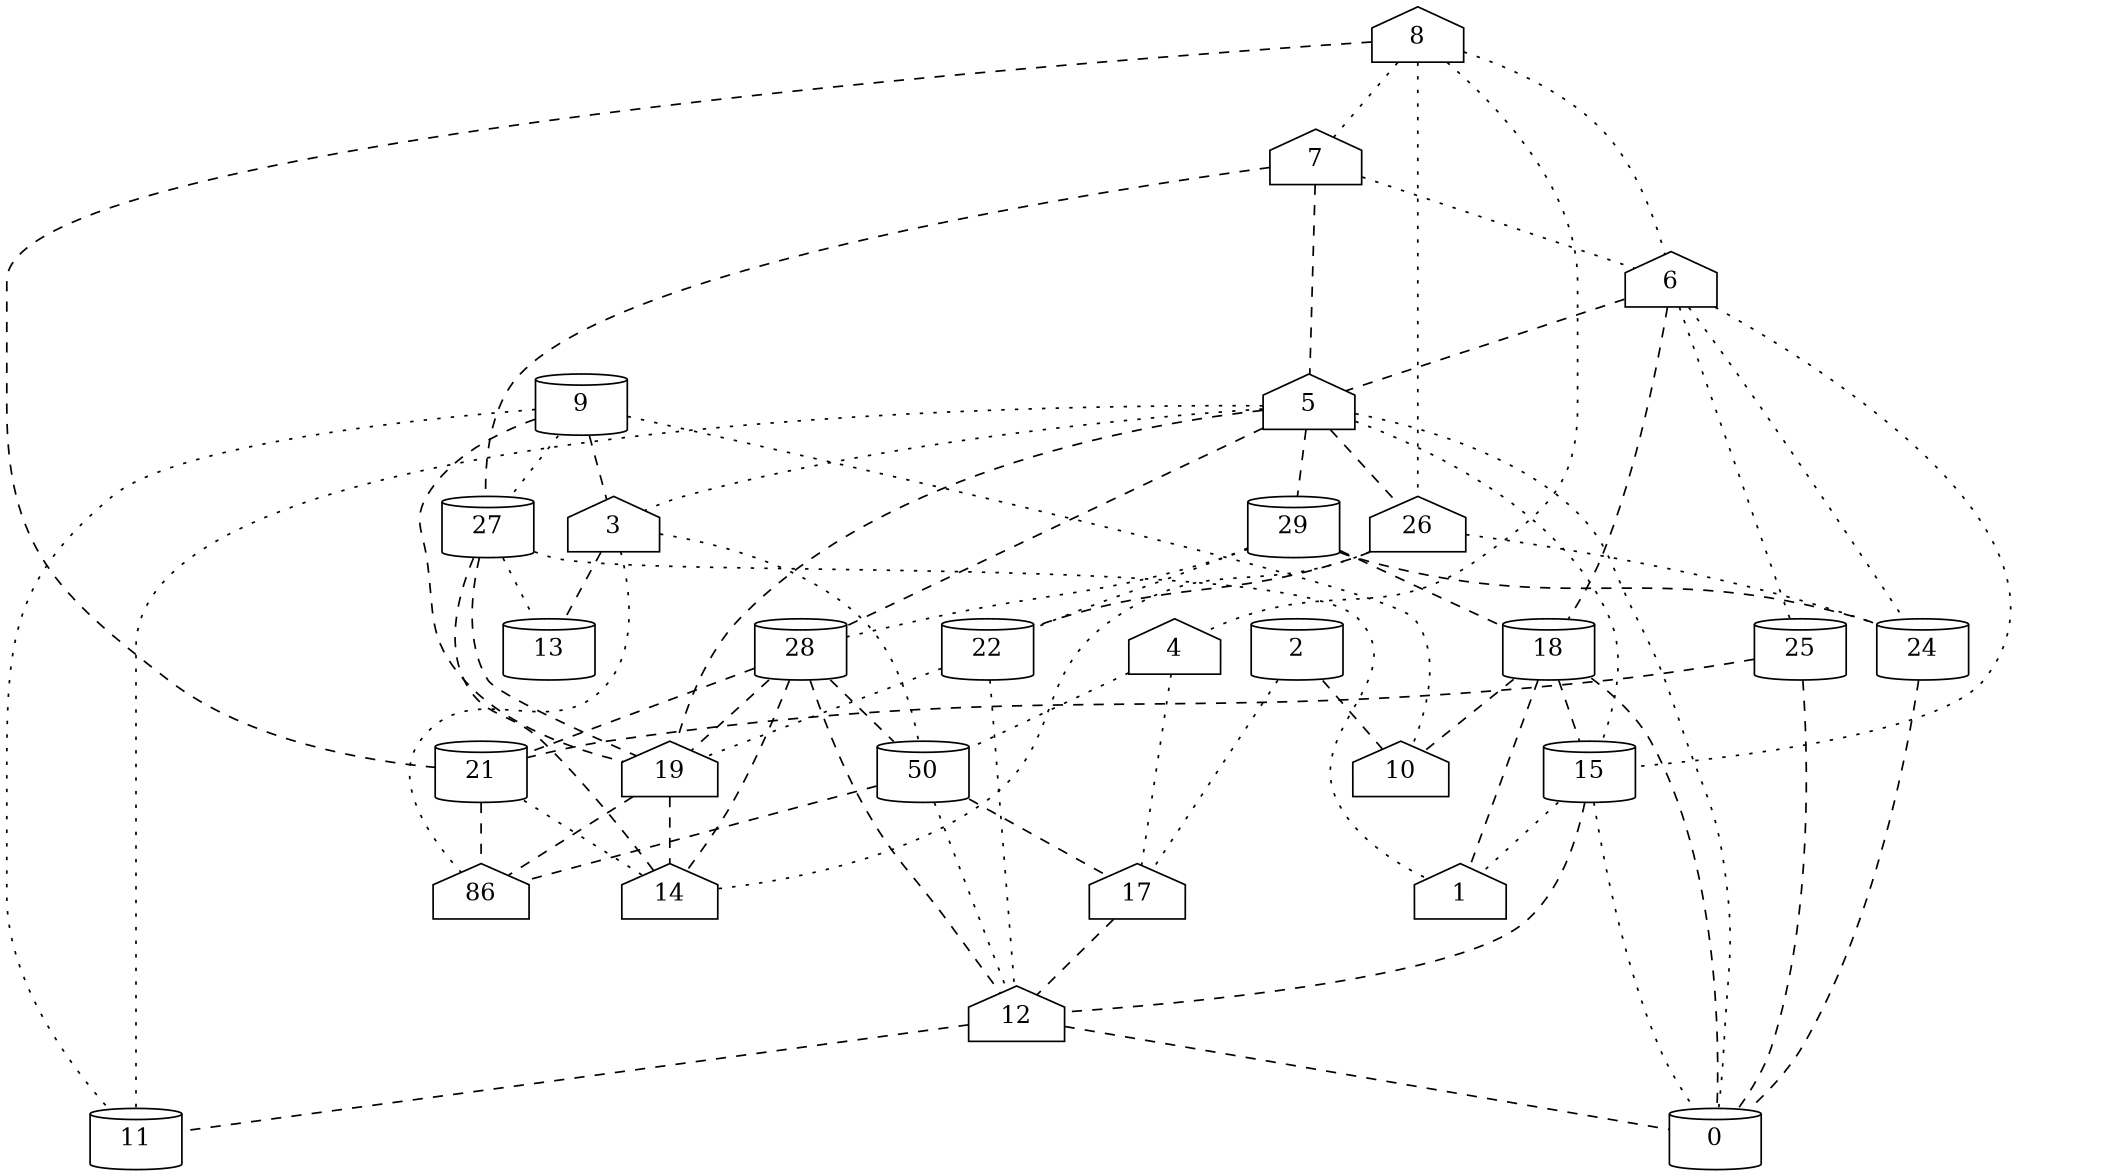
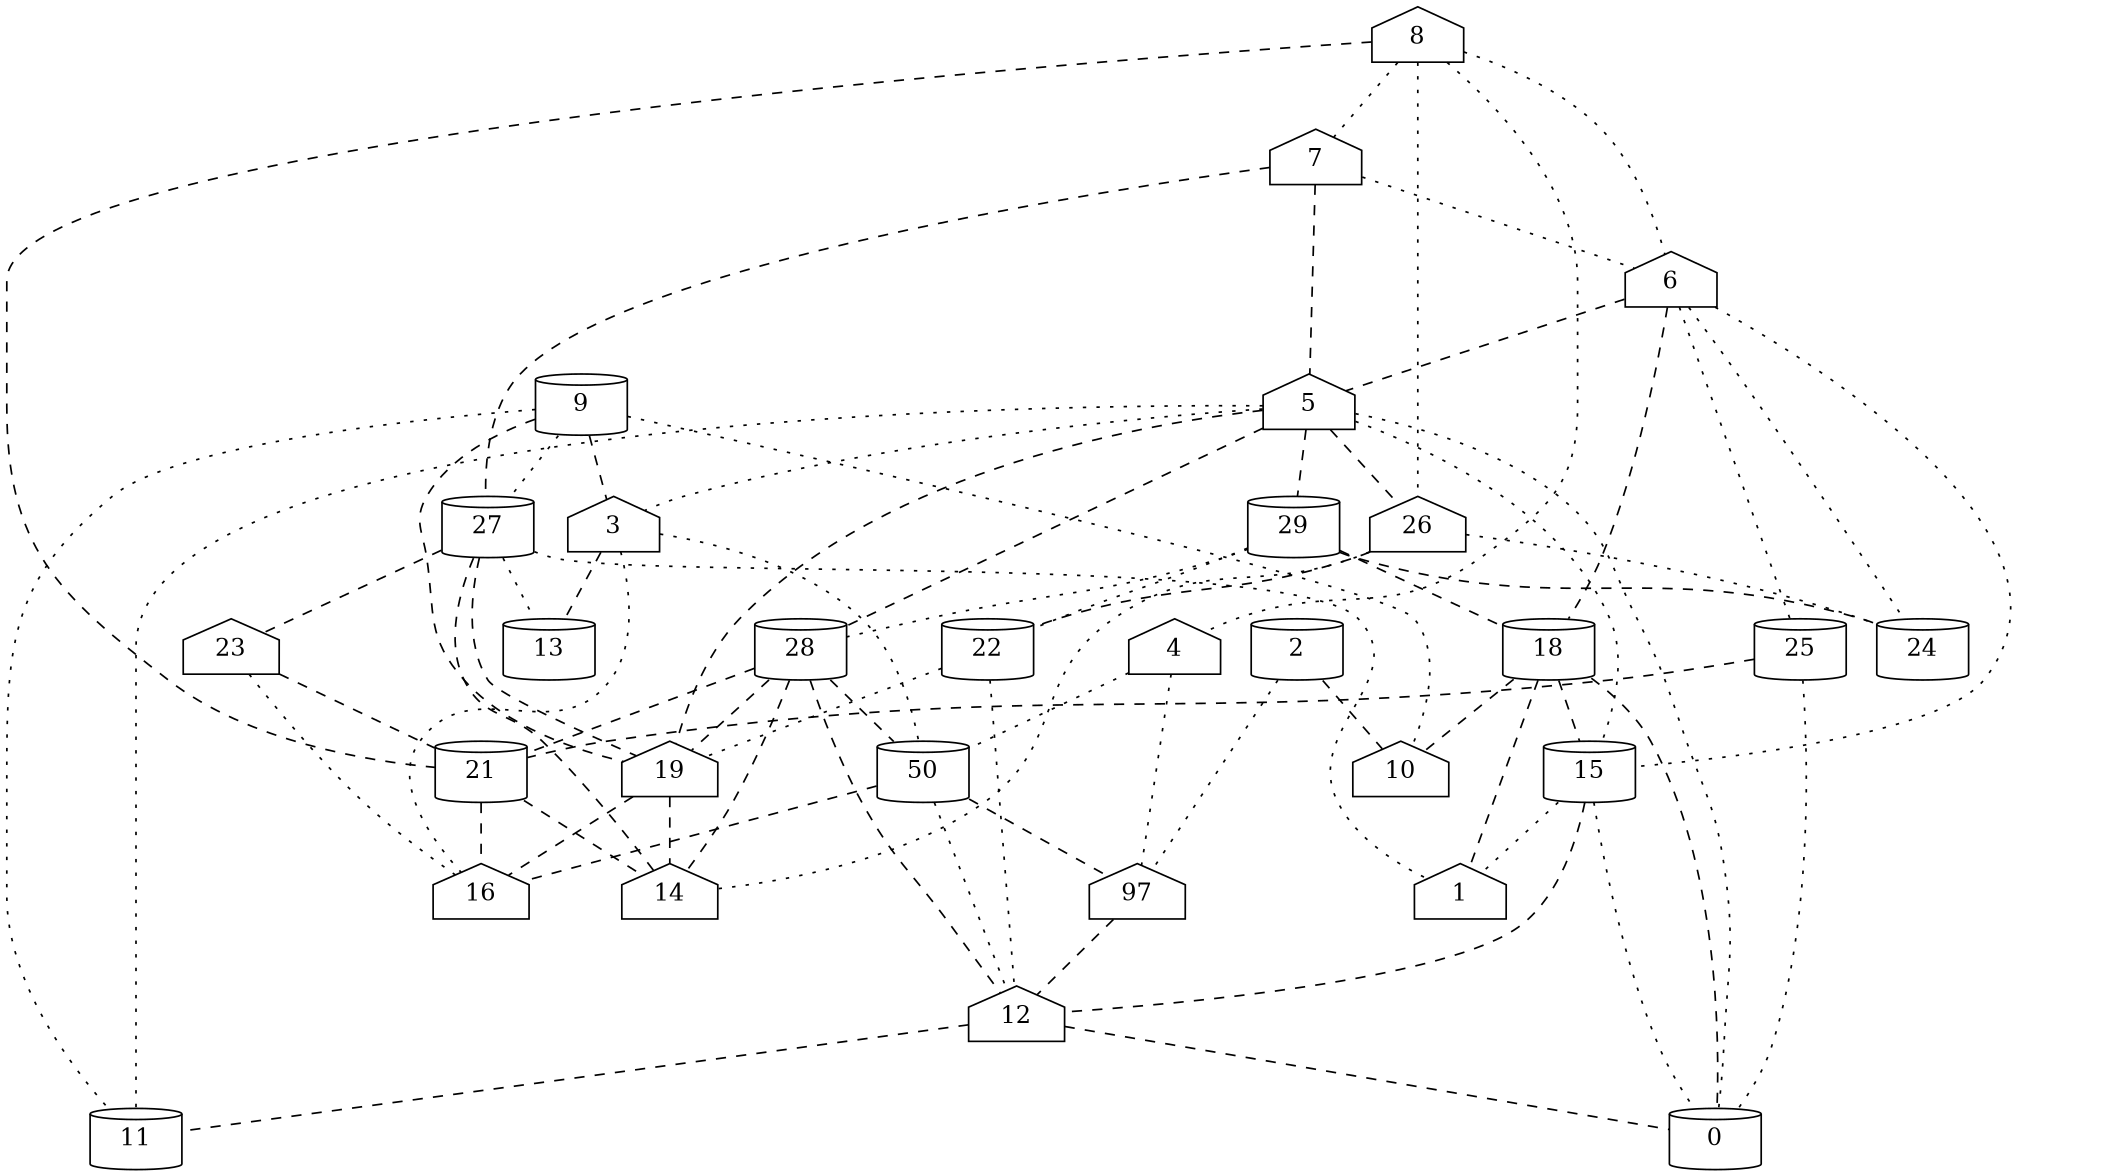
none -> (231, 649)
(586, 840) -> (586, 840)
(481, 894) -> (481, 894)
(1137, 894) -> (1137, 894)
(1800, 900) -> (1800, 900)
(1864, 908) -> none
